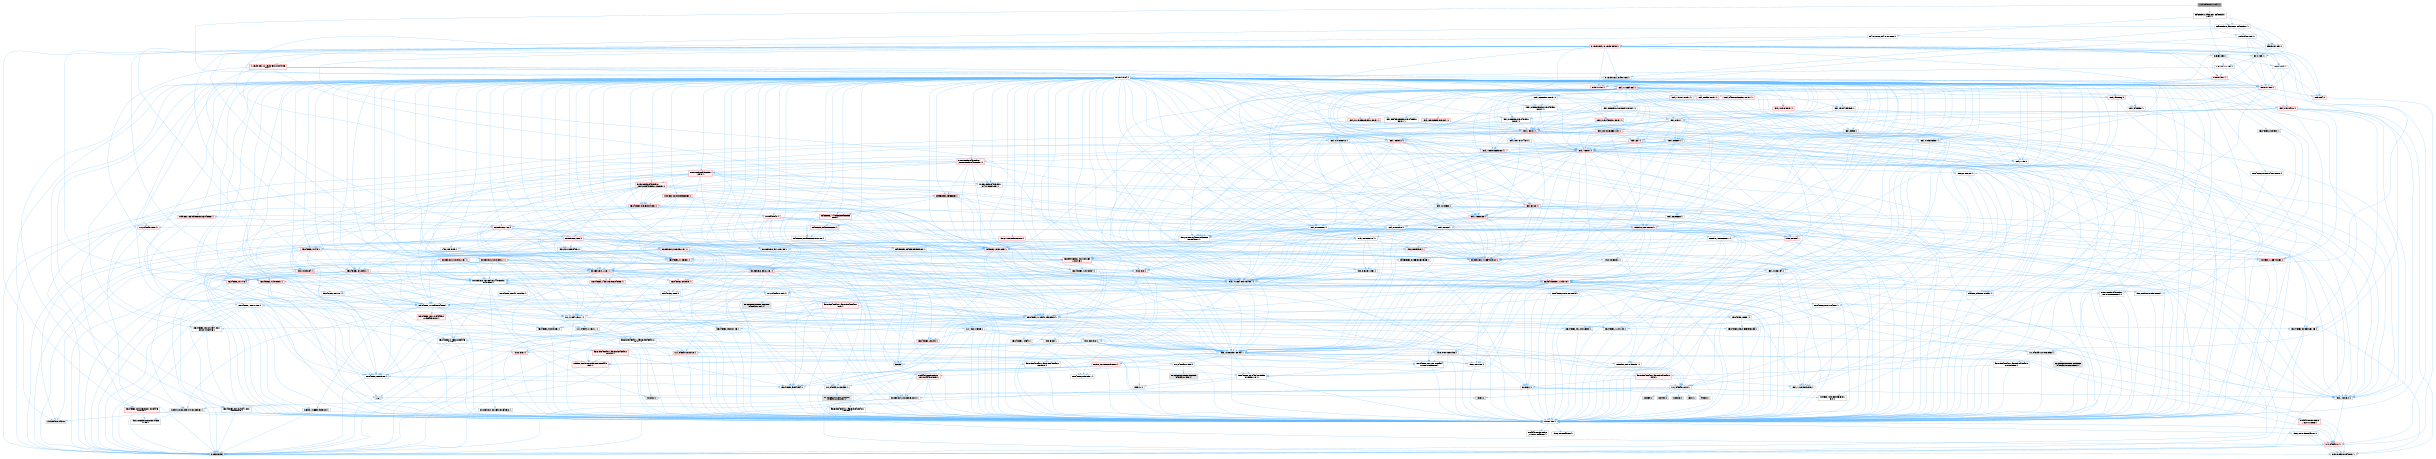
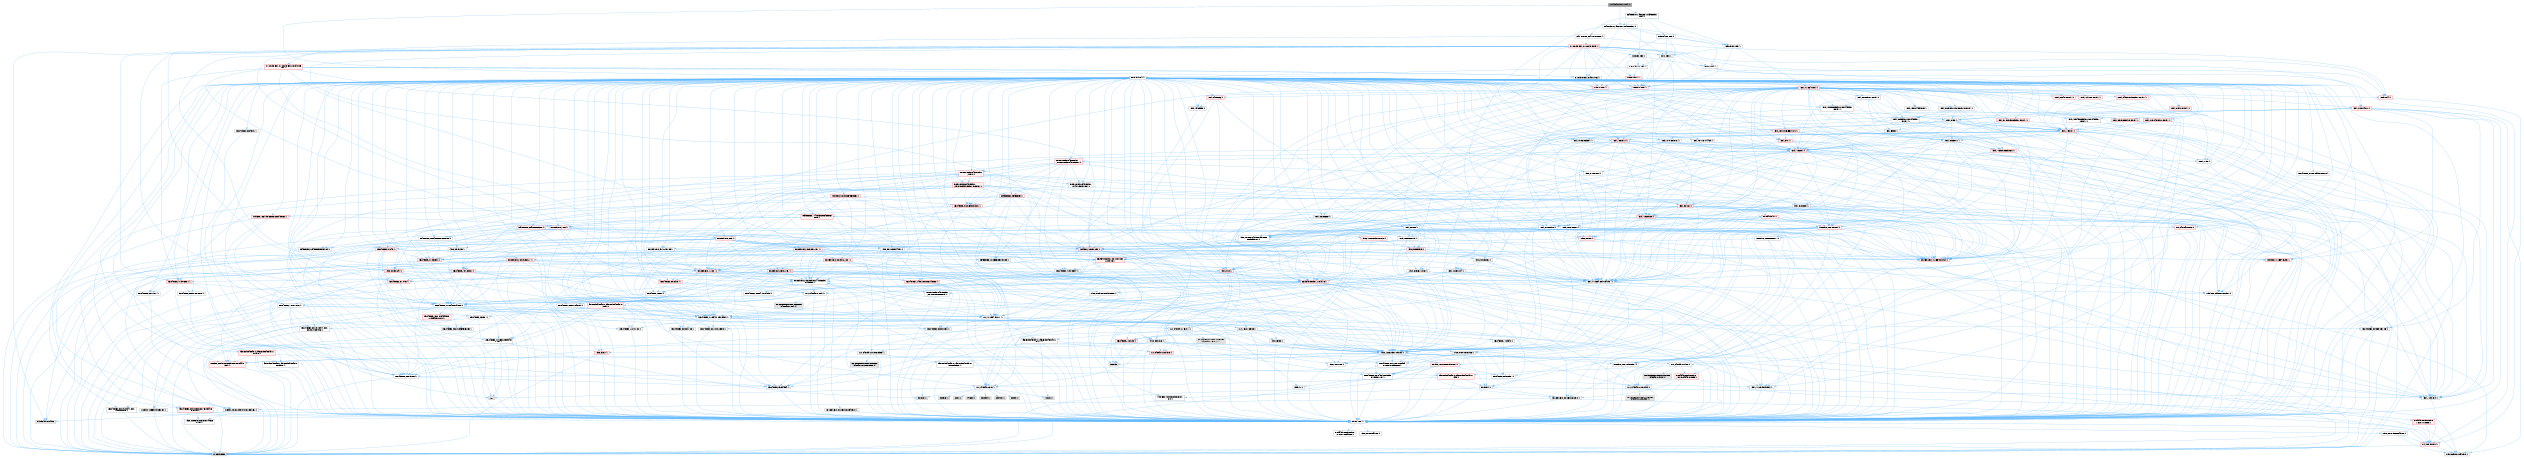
none -> (1211, 341)
none -> (1015, 398)
(847, 410) -> none
(2333, 444) -> (2430, 444)
